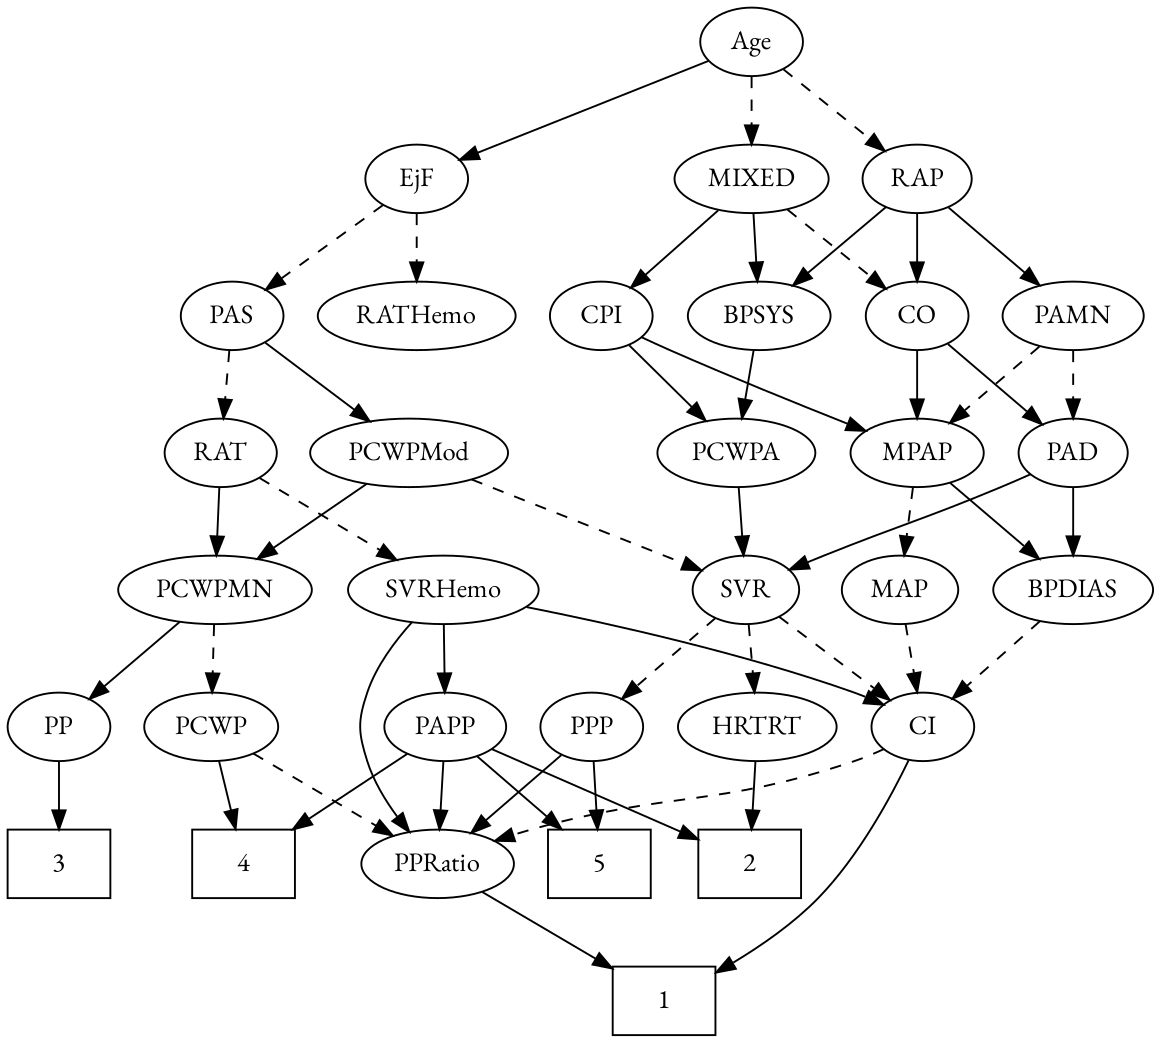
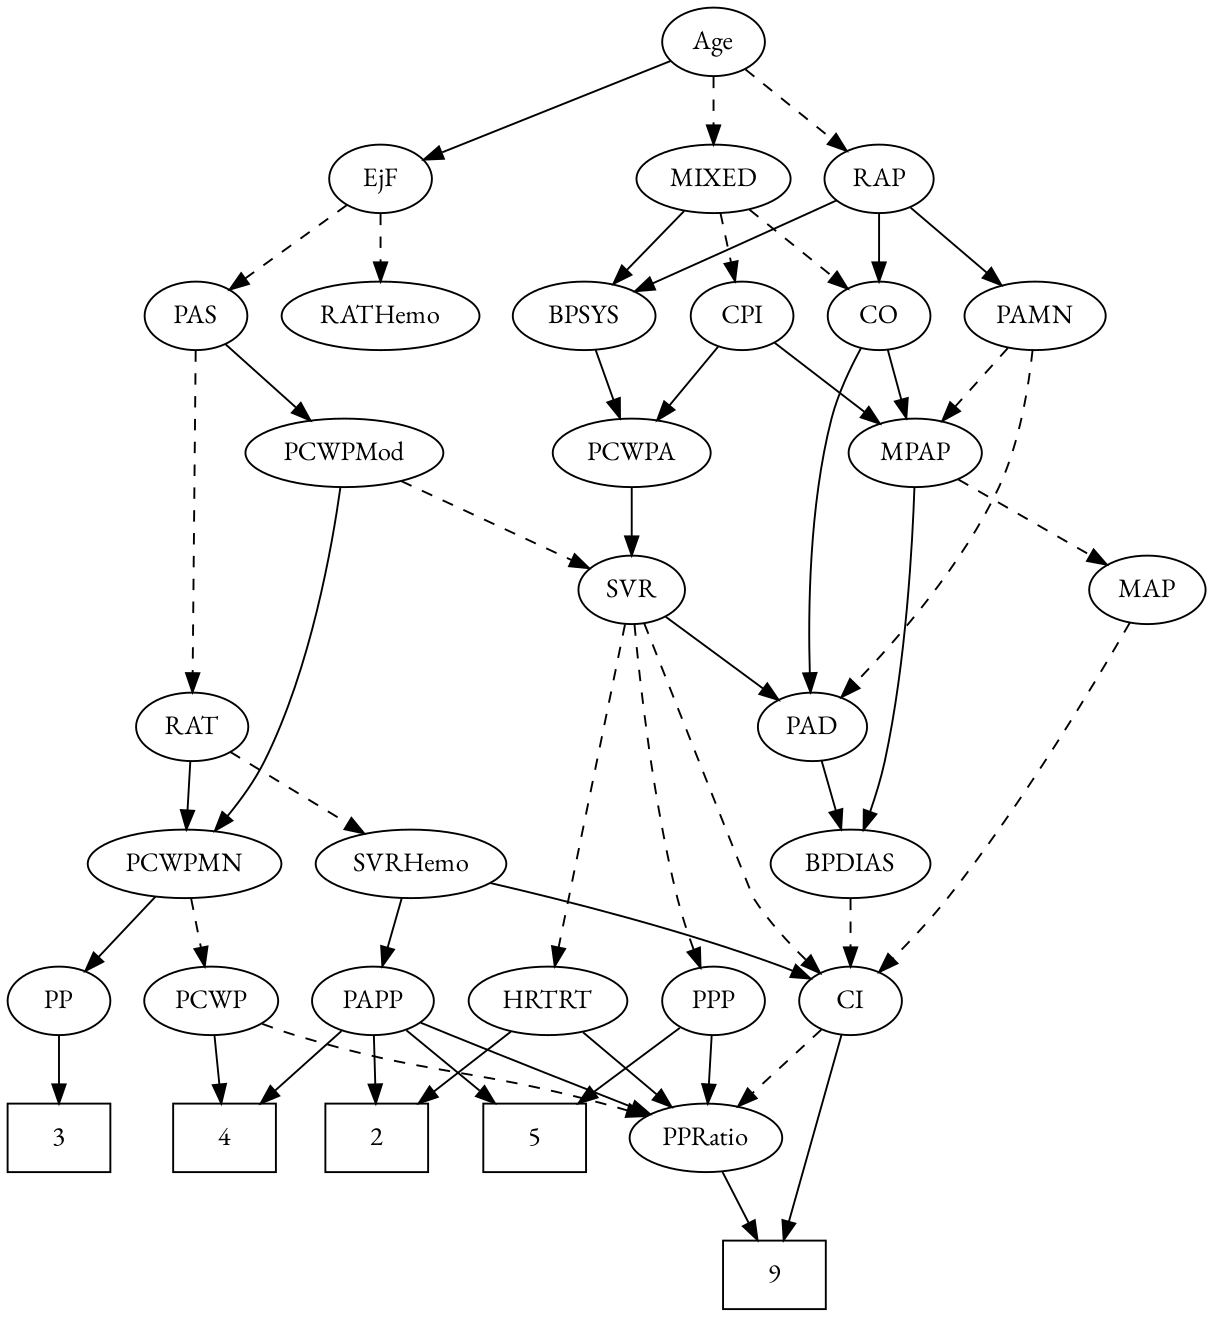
(682, 243) -> (726, 238)
(925, 517) -> (715, 653)
(361, 717) -> (616, 1060)
(664, 1001) -> (774, 1275)
